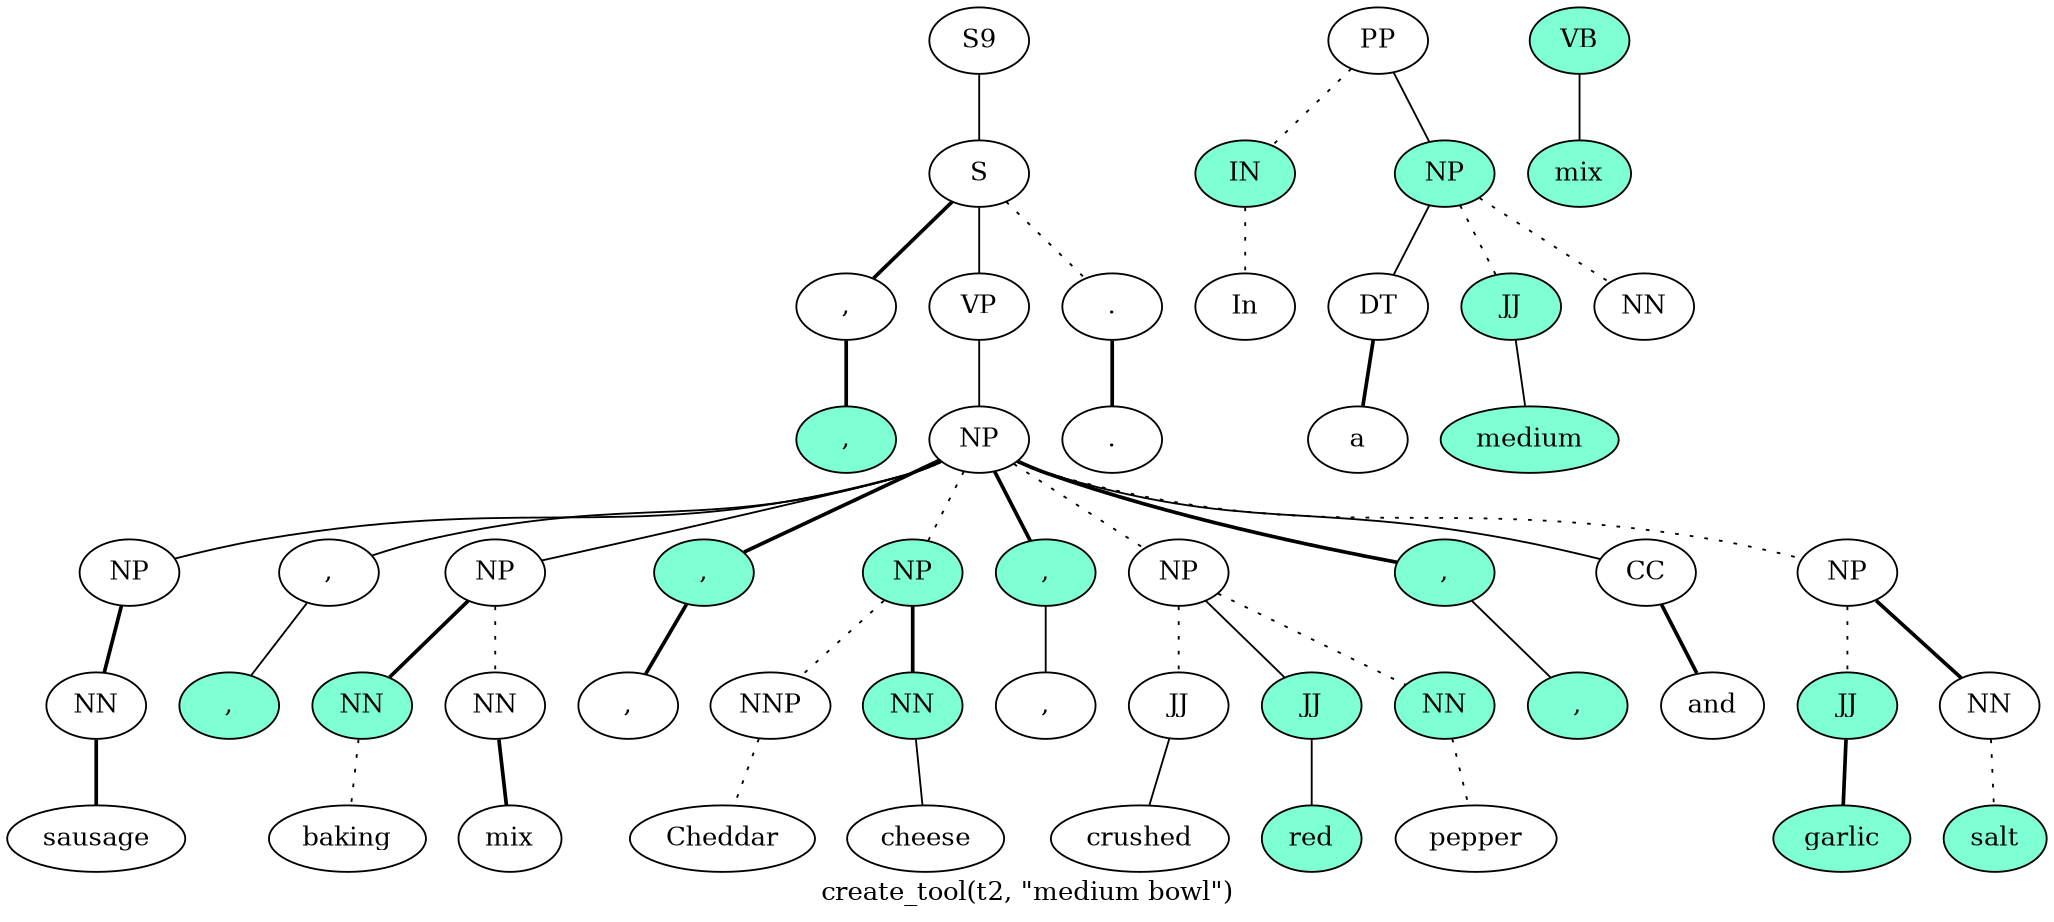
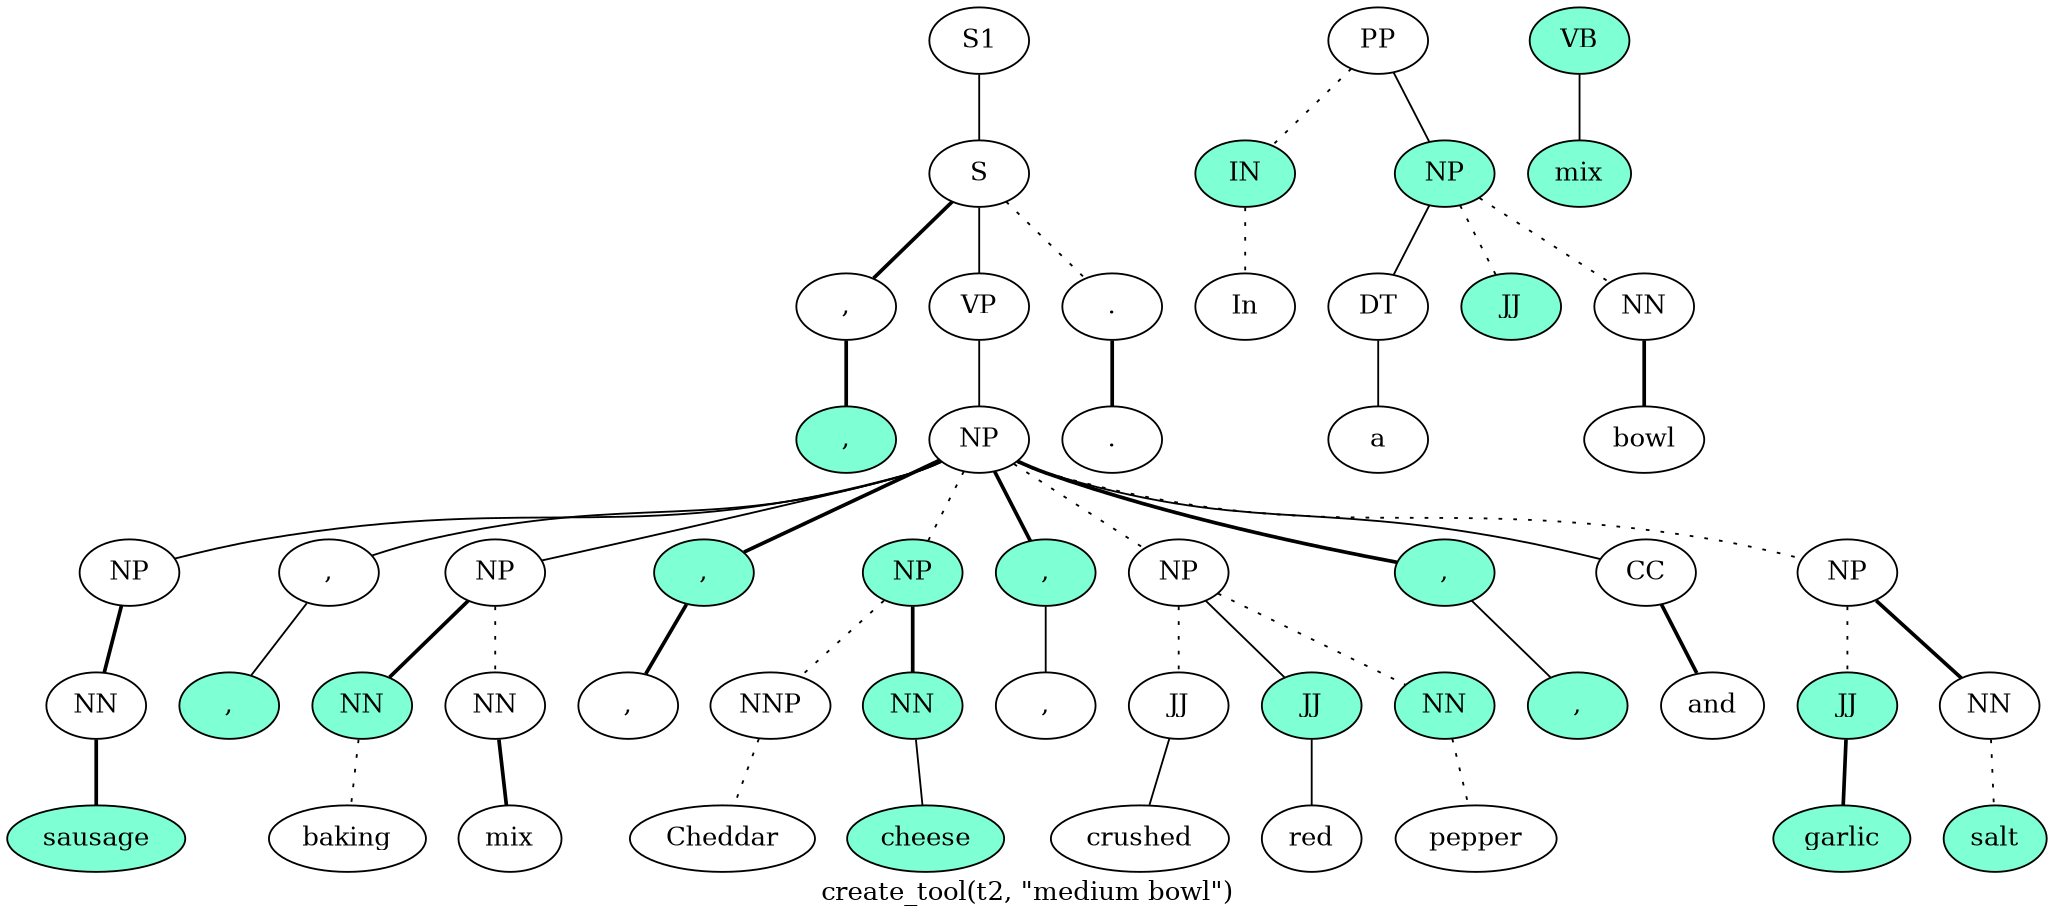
(979, 41) -> (979, 41)
(1368, 373) -> (1378, 373)
(1530, 440) -> none
none -> (1644, 440)
(96, 839) -> (96, 839)
(926, 839) -> (926, 839)
(1312, 839) -> (1312, 839)
